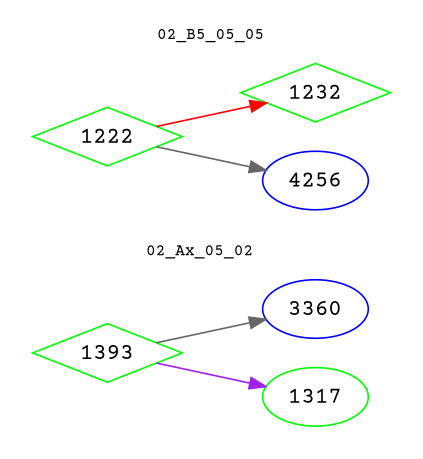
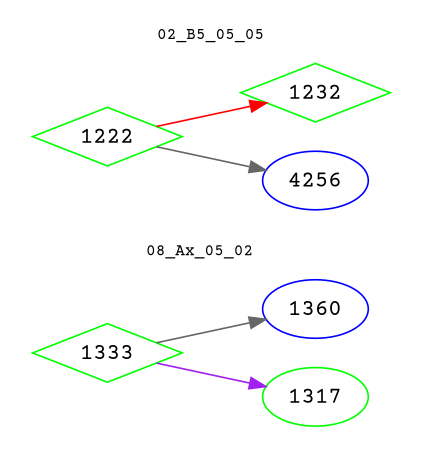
(200, 251) -> (200, 251)
(315, 309) -> (315, 309)
(107, 353) -> (107, 353)
